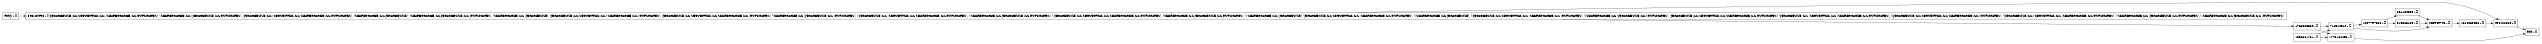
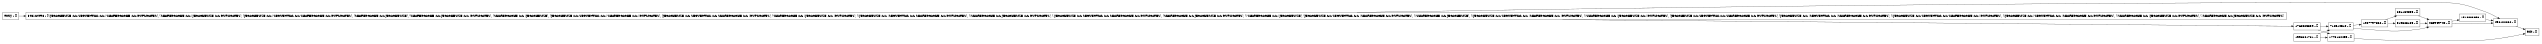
none -> (2472, 23)
